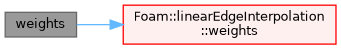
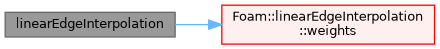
(41, 25) -> (90, 25)
